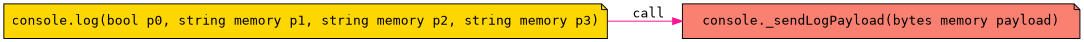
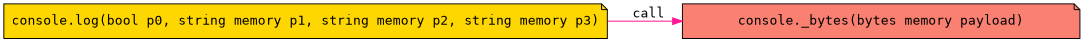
(881, 21) -> (881, 21)
